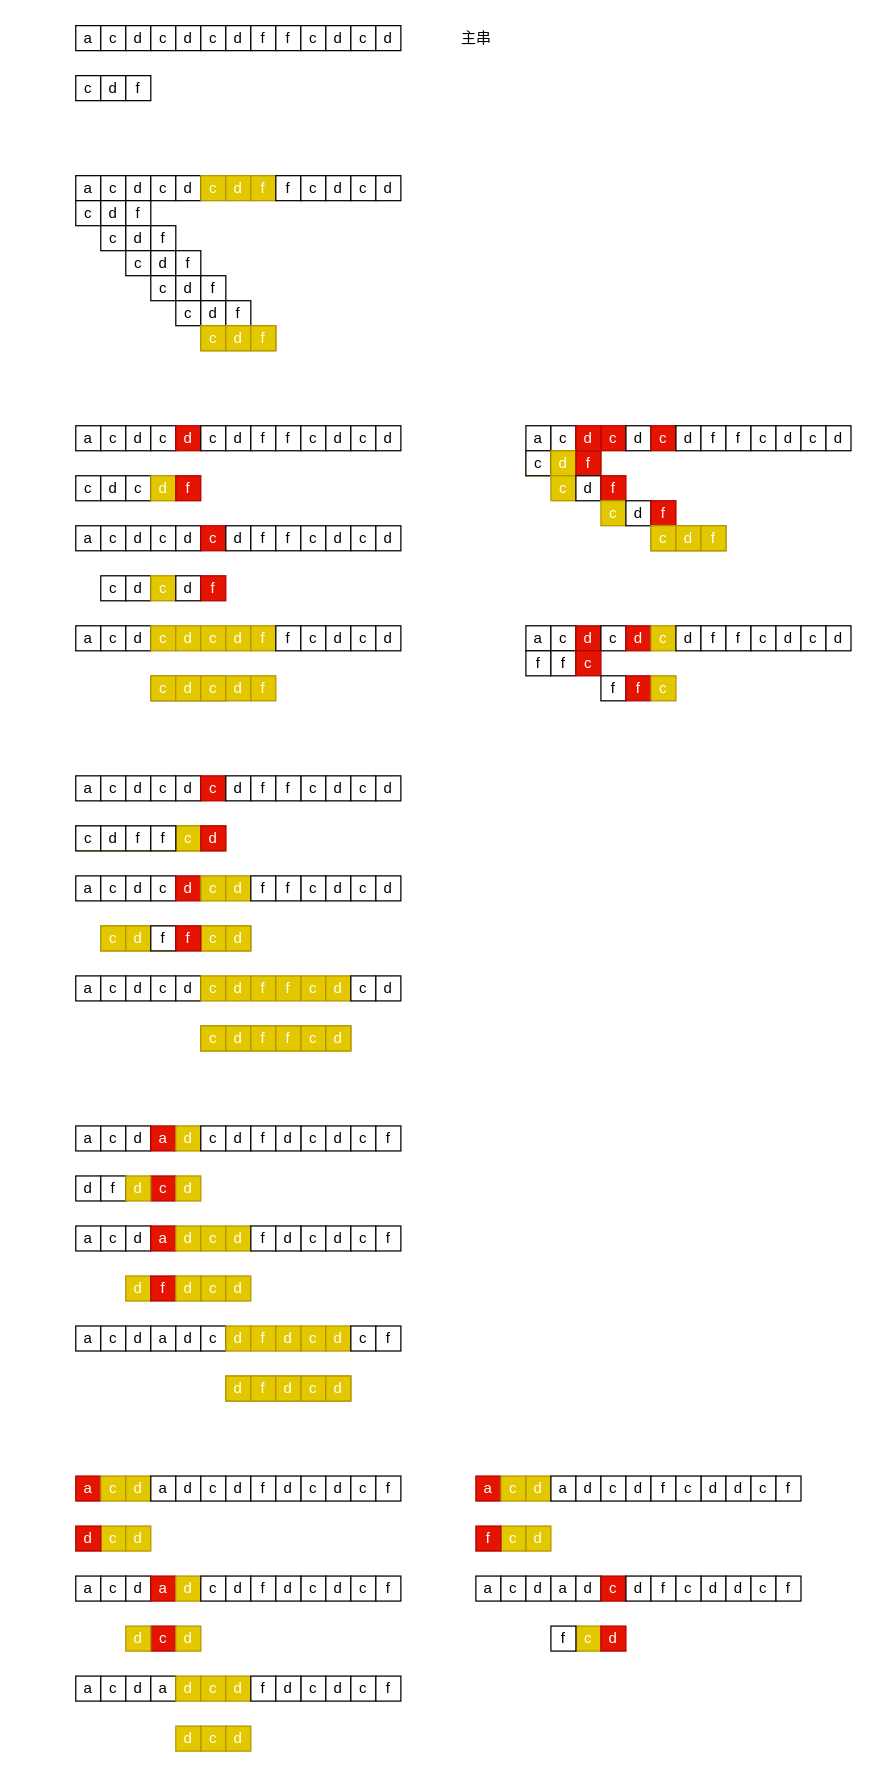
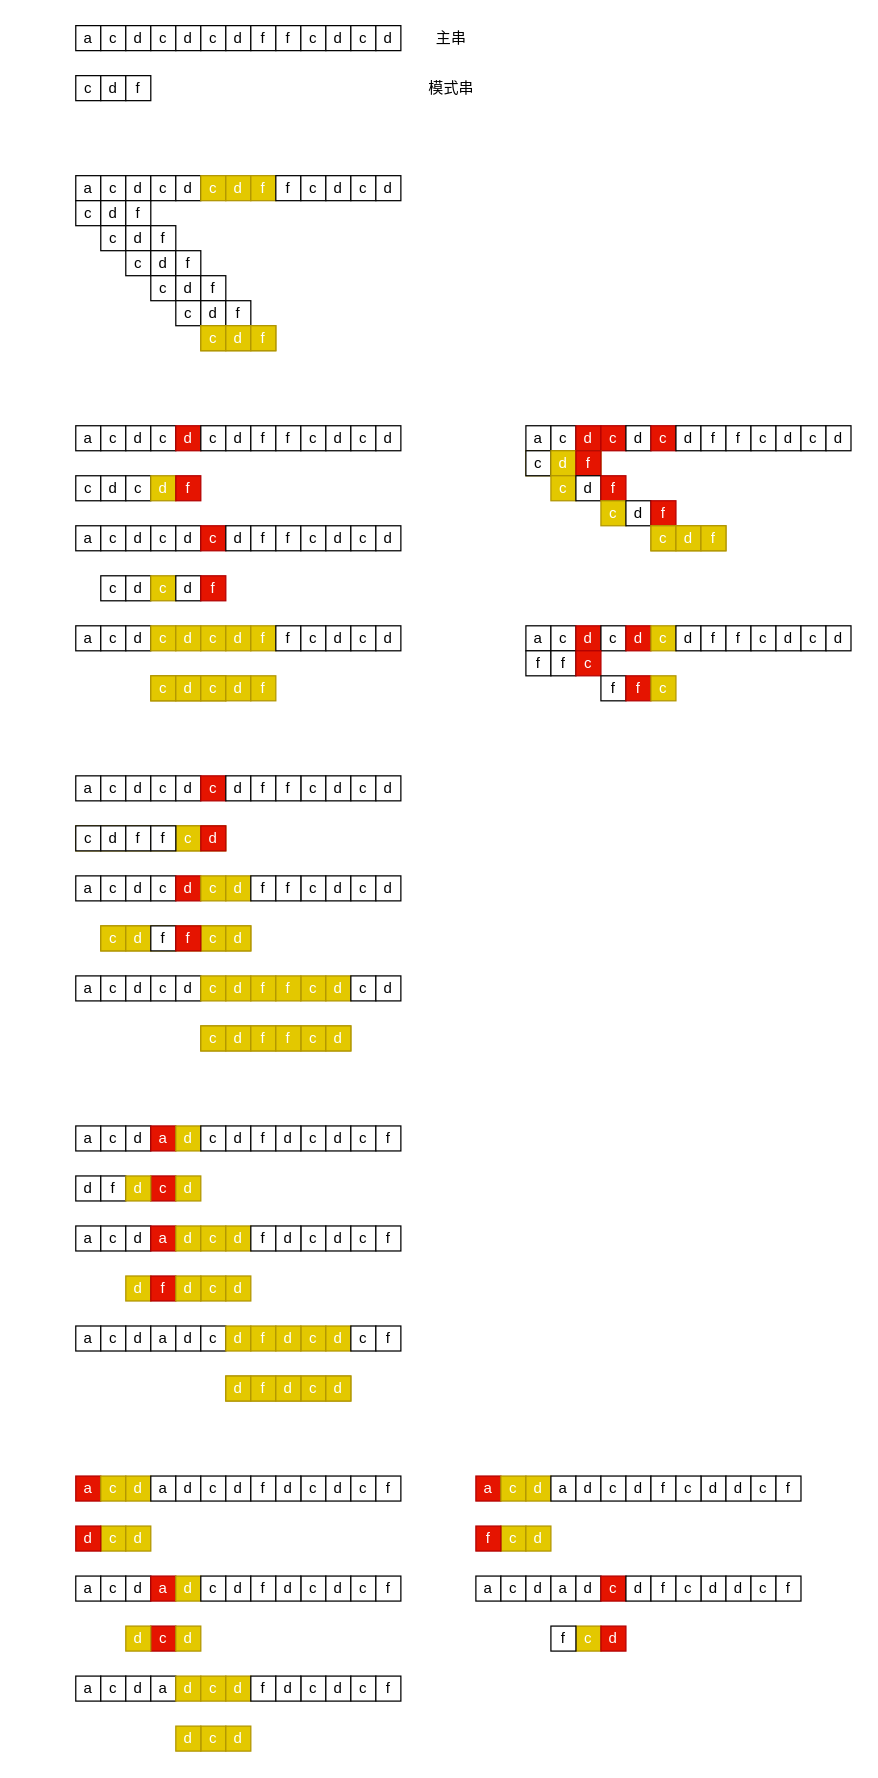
(476, 38) -> (451, 38)
none -> (451, 88)
